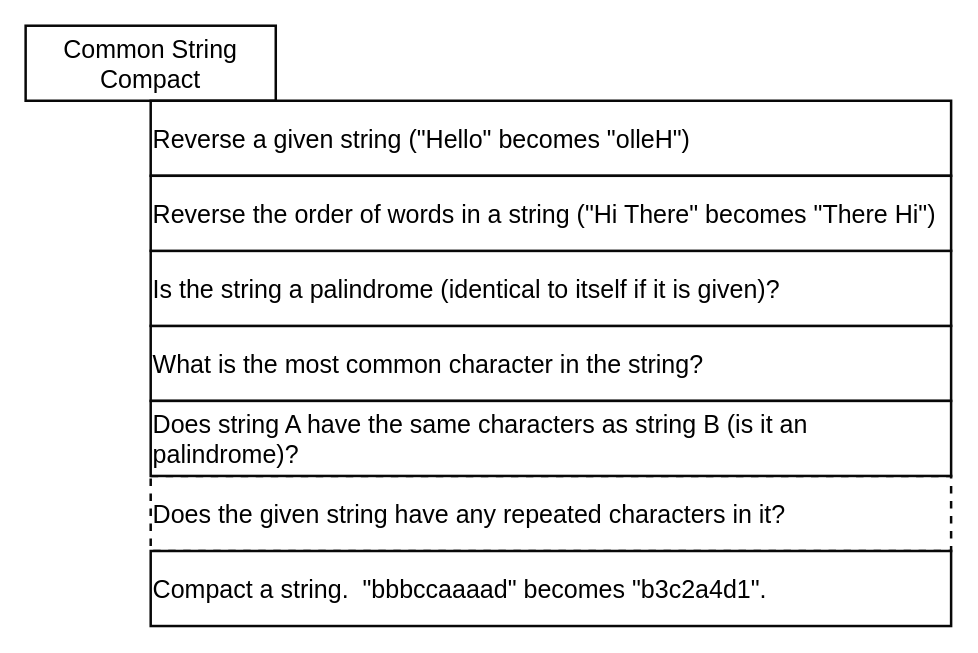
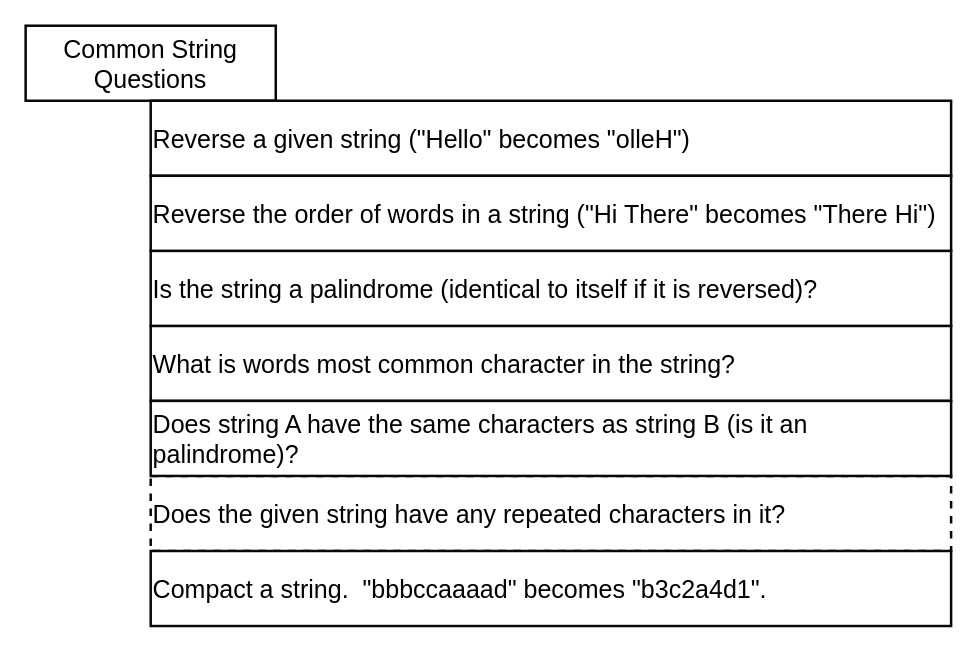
(151, 63) -> (151, 63)
(526, 288) -> (551, 288)
(453, 363) -> (467, 363)
